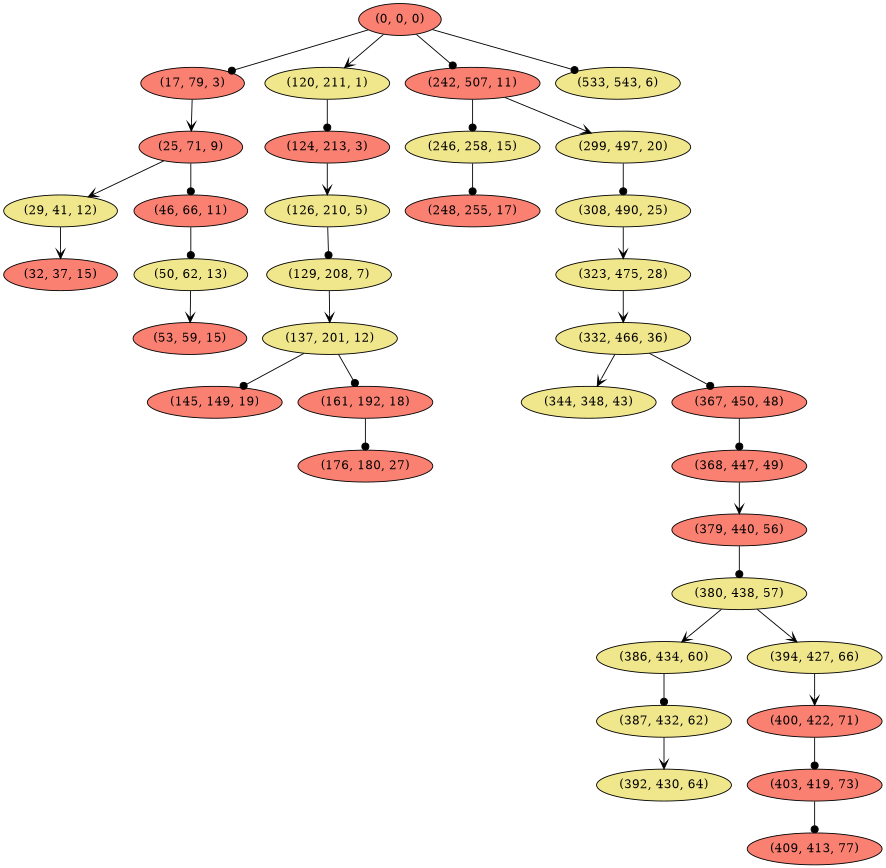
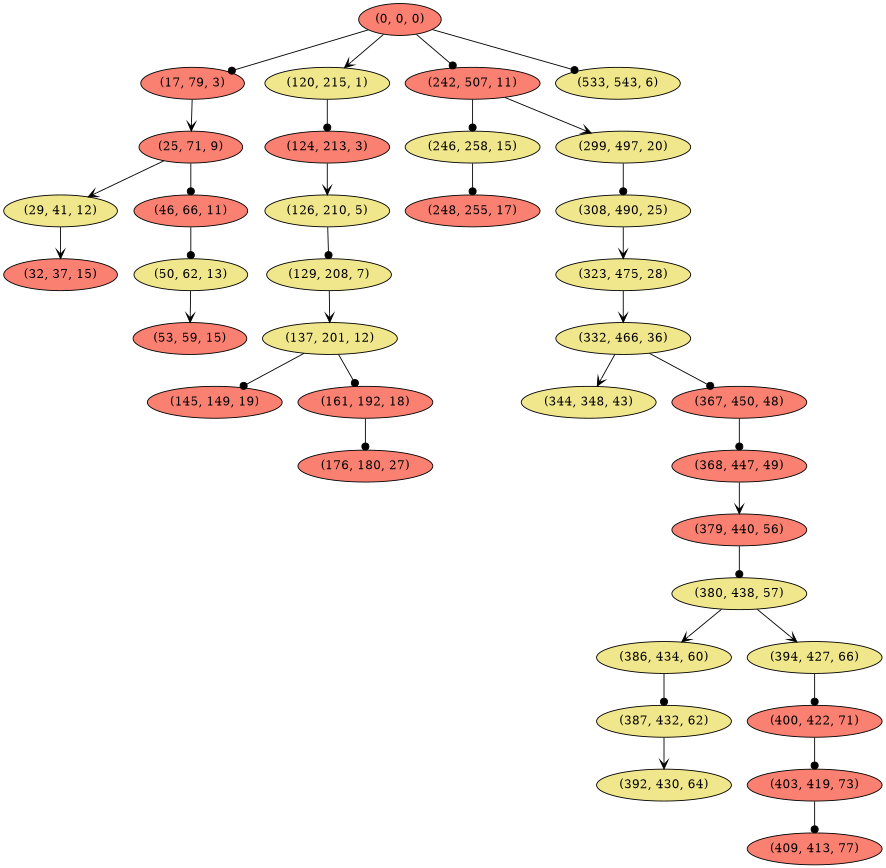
(327, 83) -> (327, 83)
(815, 685) -> (815, 686)
